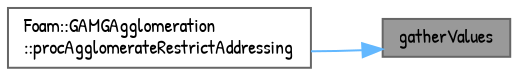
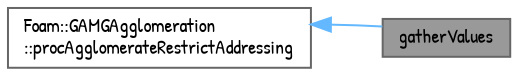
(336, 51) -> (357, 25)
